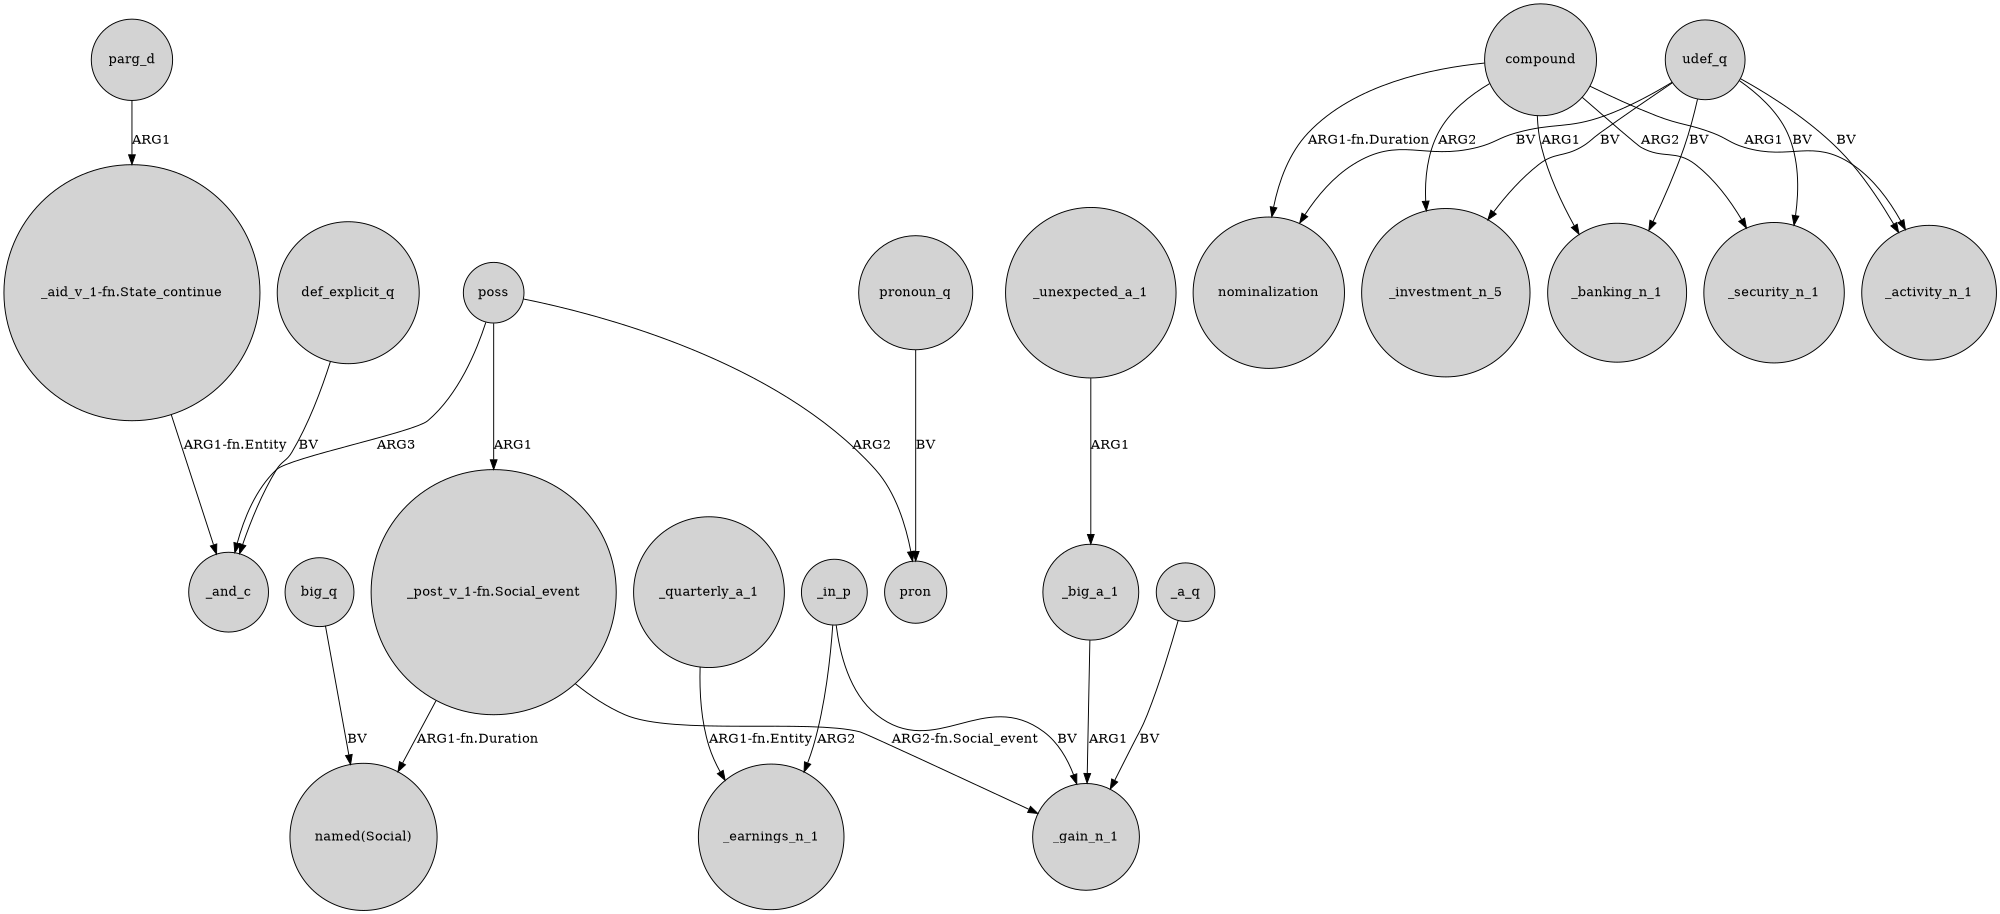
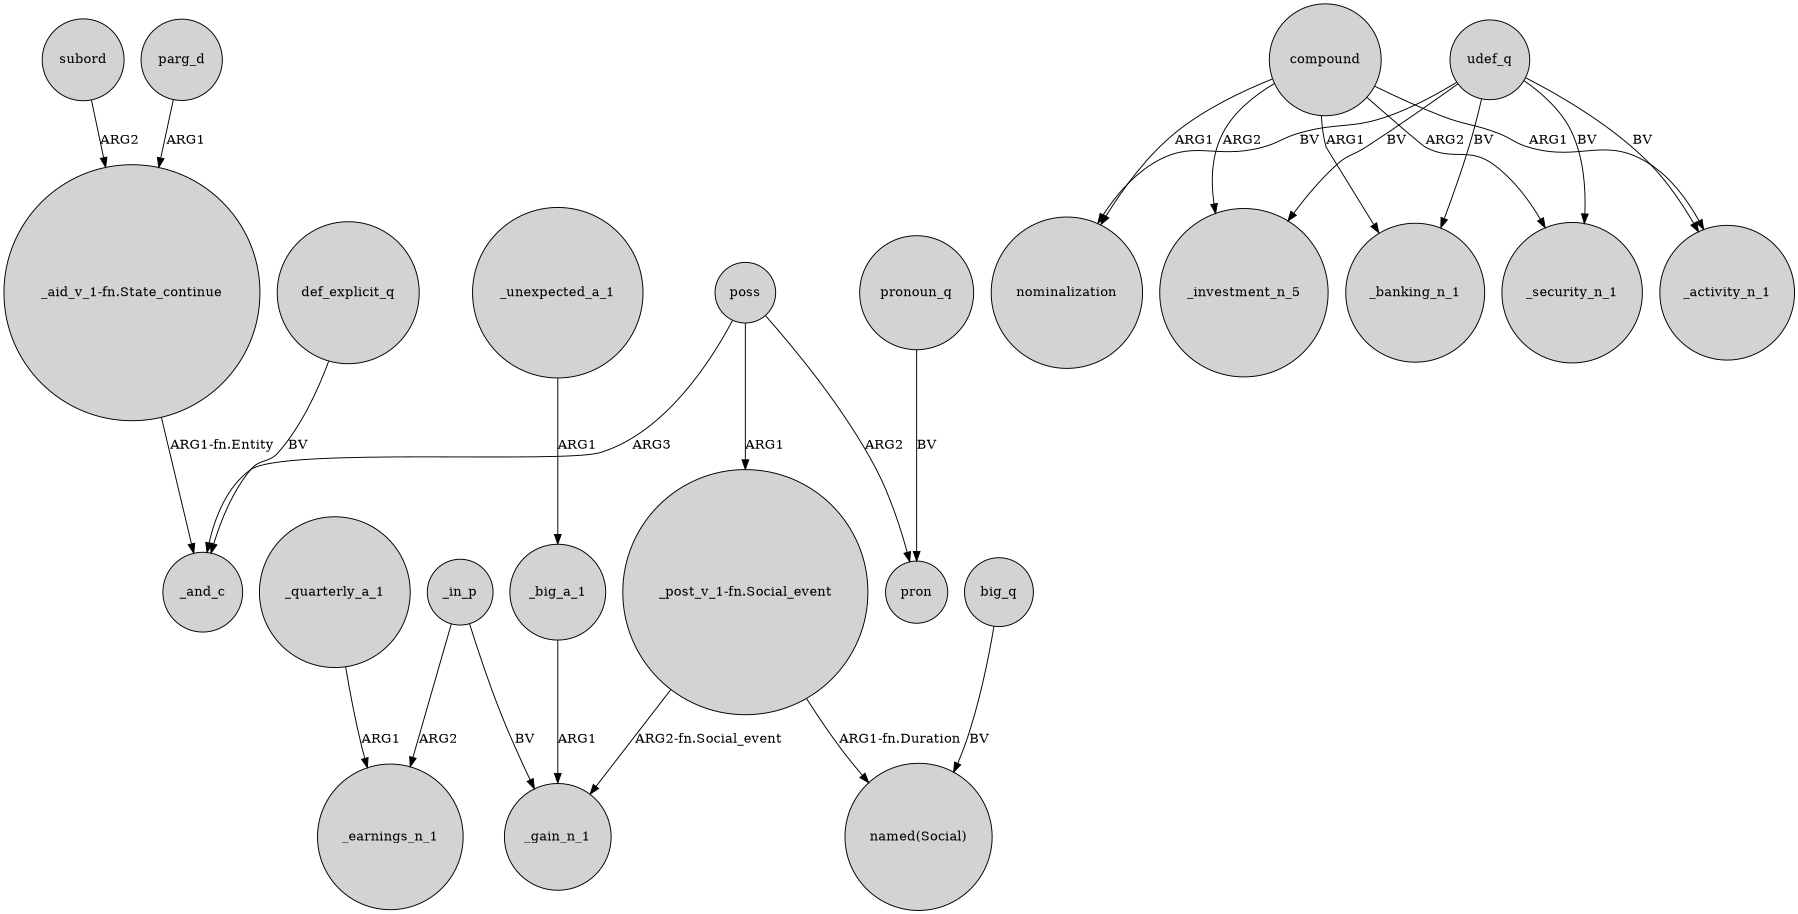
none -> (83, 60)
(1369, 140) -> (1195, 140)
(1186, 592) -> none
(761, 739) -> (381, 739)
